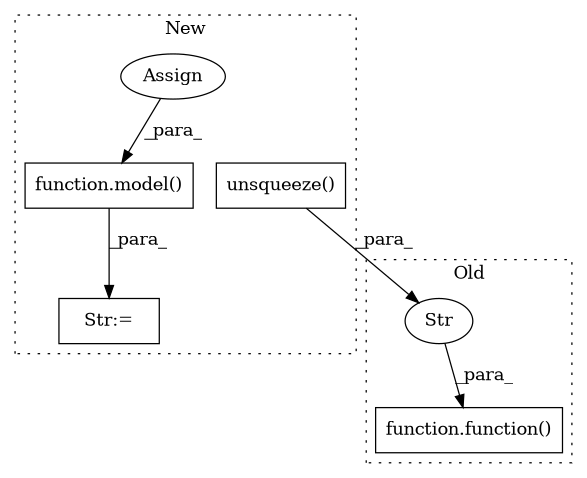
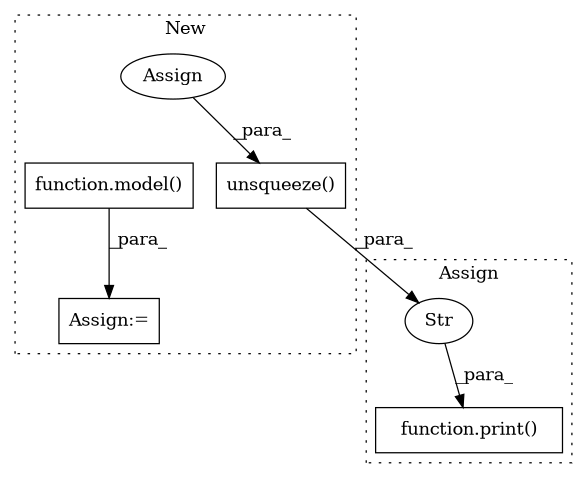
(144, 126) -> (222, 126)
(469, 274) -> (469, 274)
(109, 321) -> (109, 321)
(469, 430) -> (469, 430)
